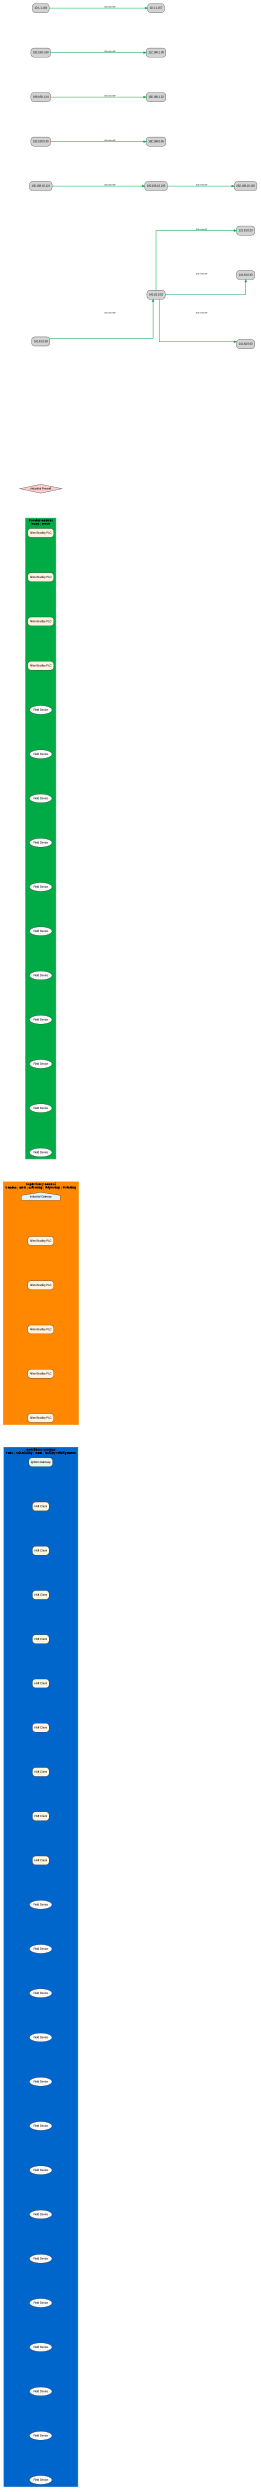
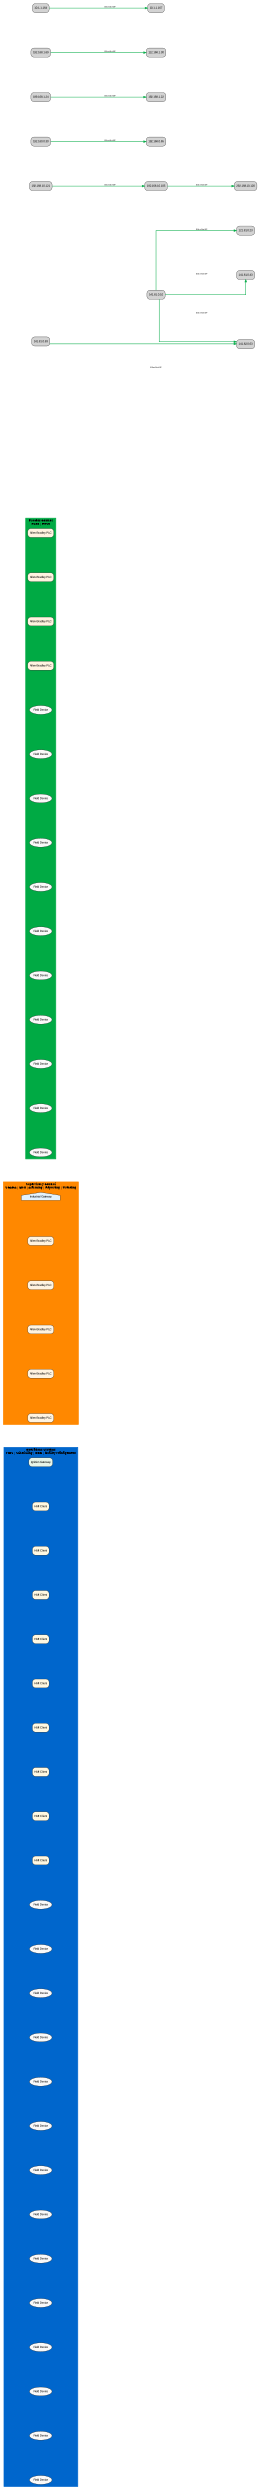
(120, 338) -> (142, 344)
(41, 489) -> none
